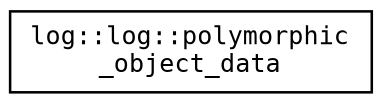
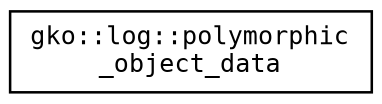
(191, 52) -> (191, 52)
